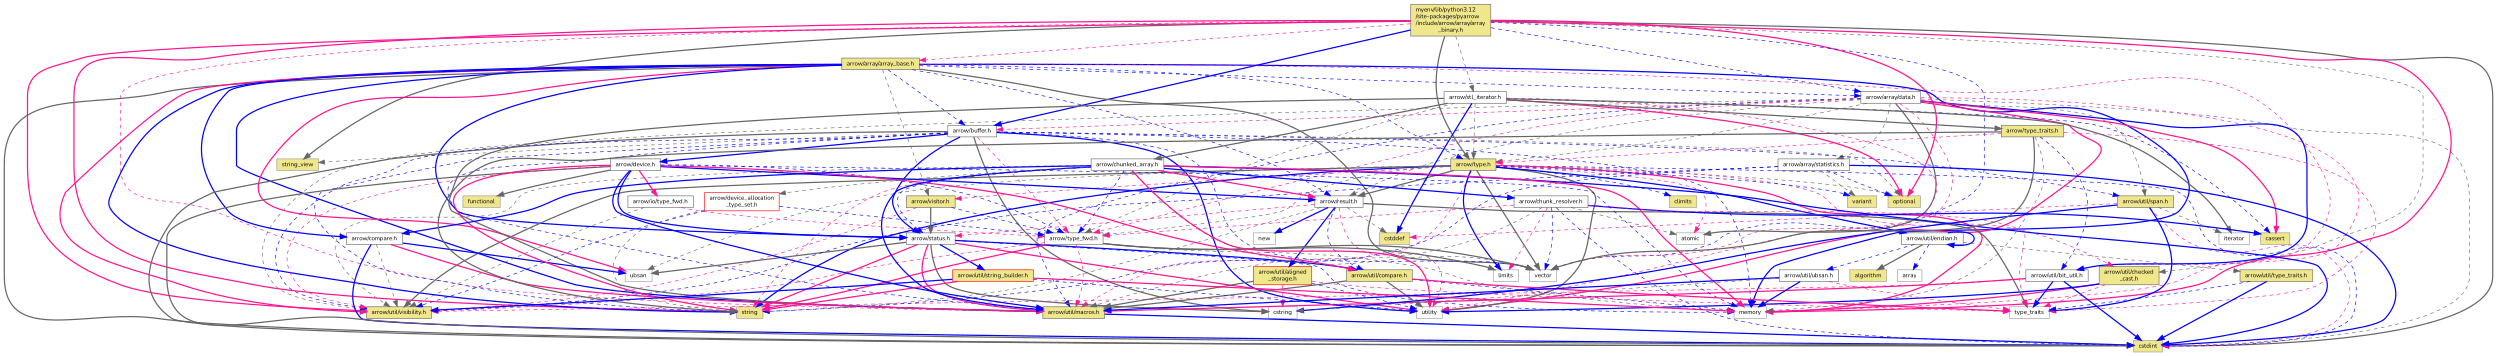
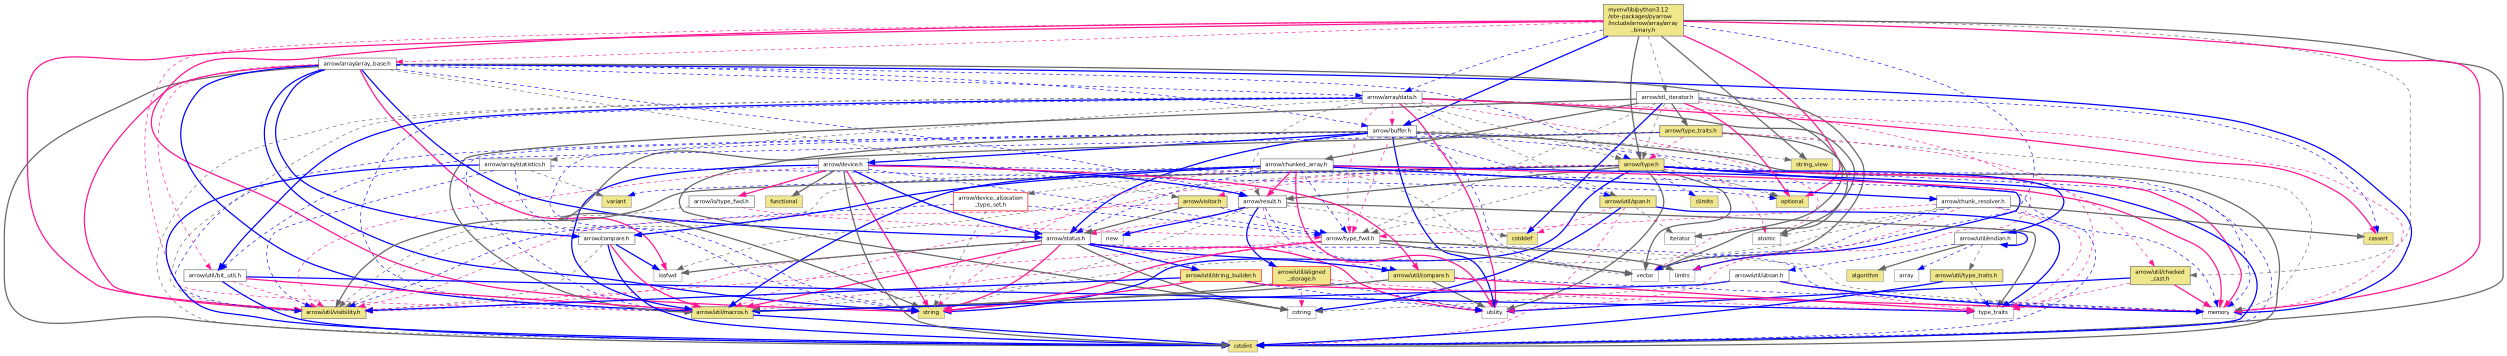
(881, 64) -> (358, 64)
(2072, 215) -> (2167, 219)
(639, 276) -> (668, 276)
none -> (708, 281)
